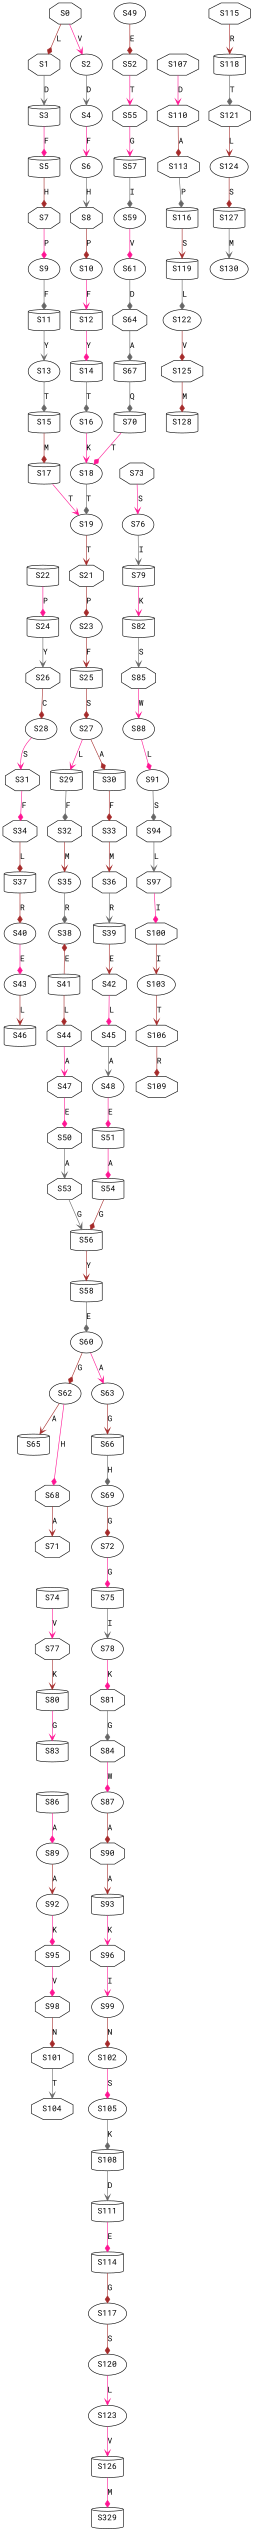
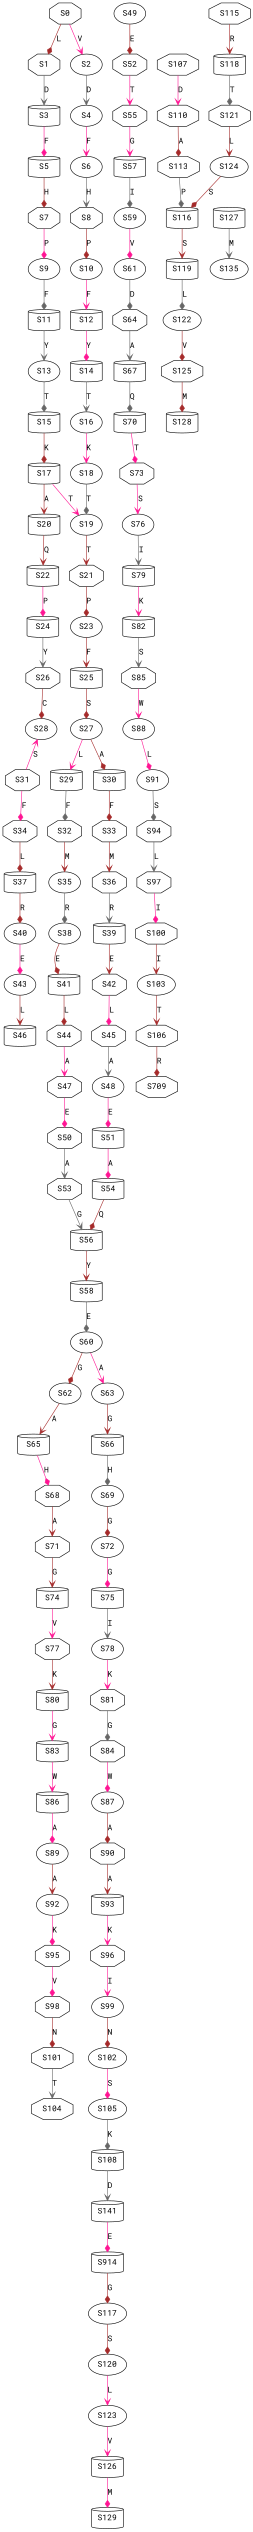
(229, 189) -> (209, 189)
(229, 269) -> (229, 269)
(130, 343) -> (130, 343)
(86, 393) -> (86, 393)
(110, 446) -> (133, 444)
(47, 448) -> (47, 448)
none -> (44, 525)
(23, 749) -> (31, 757)
(64, 963) -> (55, 955)
(157, 1087) -> (157, 1087)
(101, 1215) -> (101, 1215)
(59, 1441) -> (42, 1467)
none -> (52, 1570)
(108, 1672) -> (108, 1672)
none -> (52, 1774)
(108, 2211) -> (108, 2211)
(108, 2262) -> (108, 2262)
(108, 2518) -> (108, 2518)
